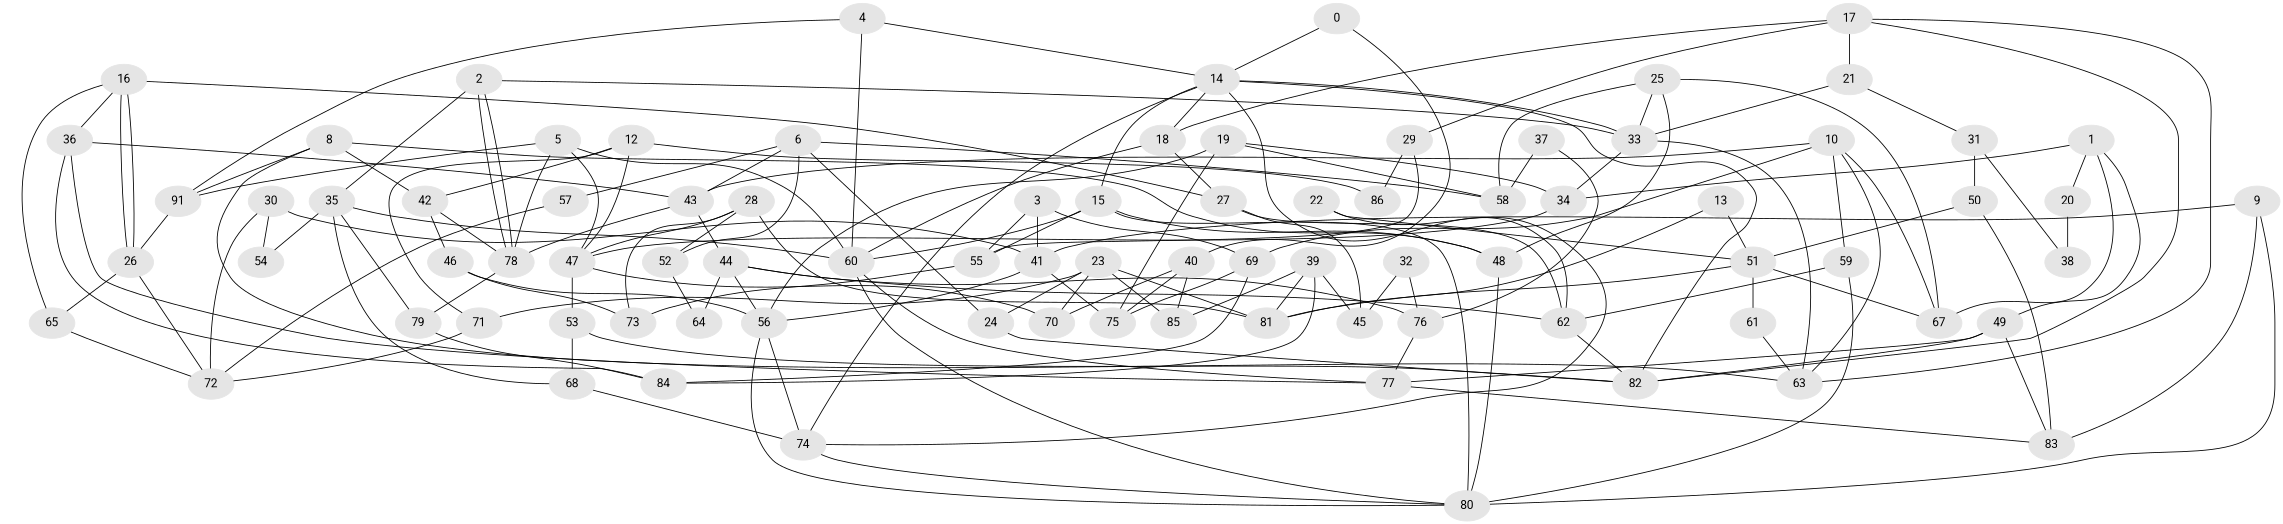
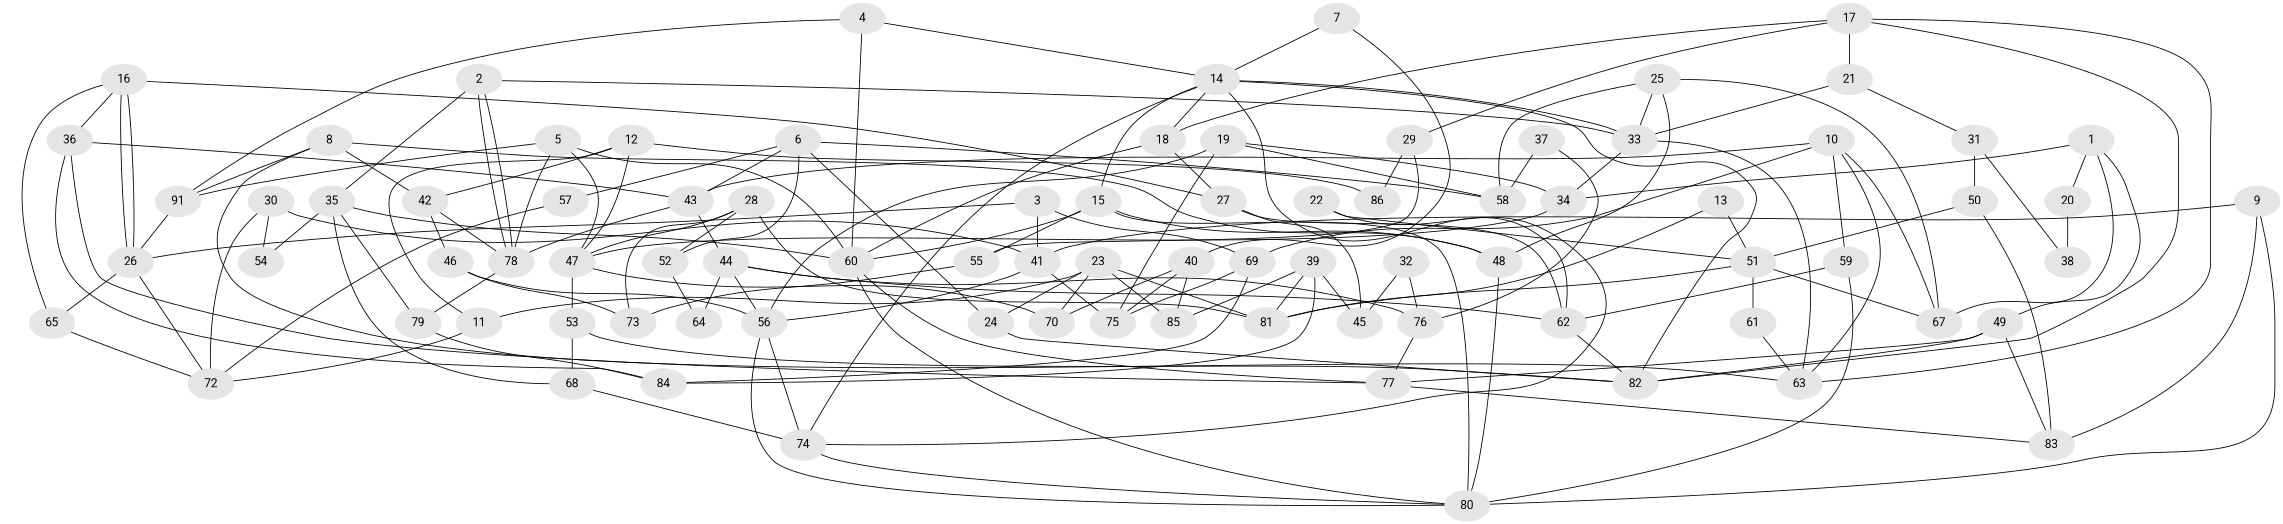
(1337, 19) -> (1337, 19)
(1012, 227) -> (583, 225)
(479, 323) -> (479, 323)
